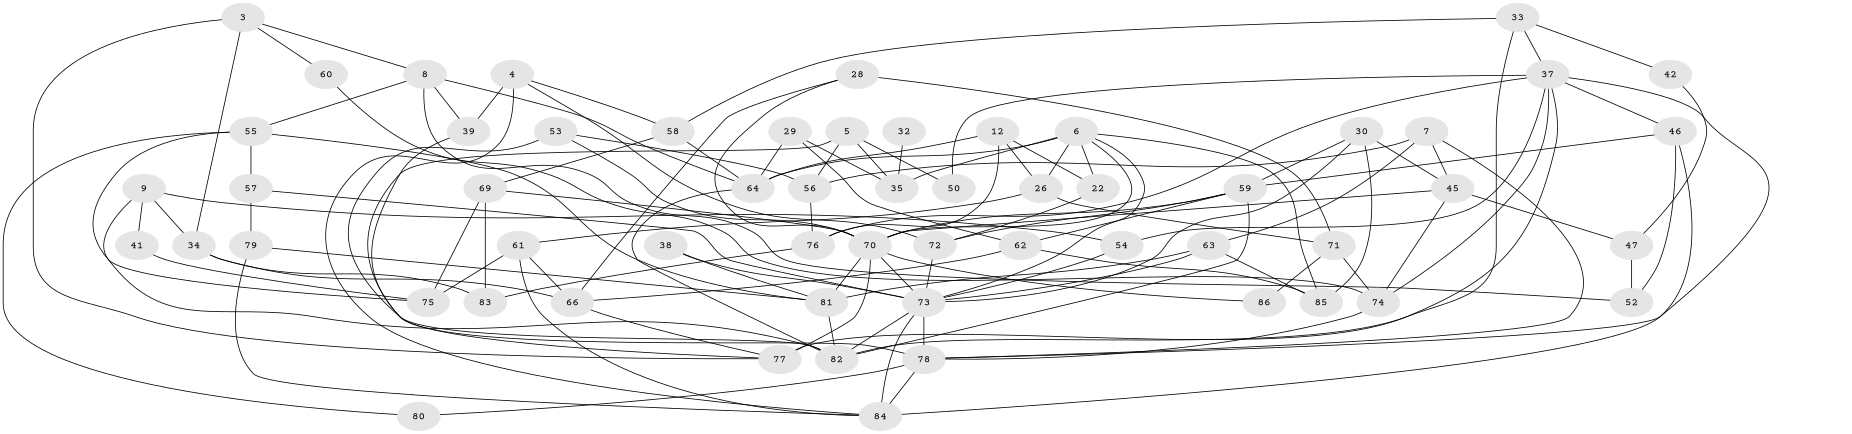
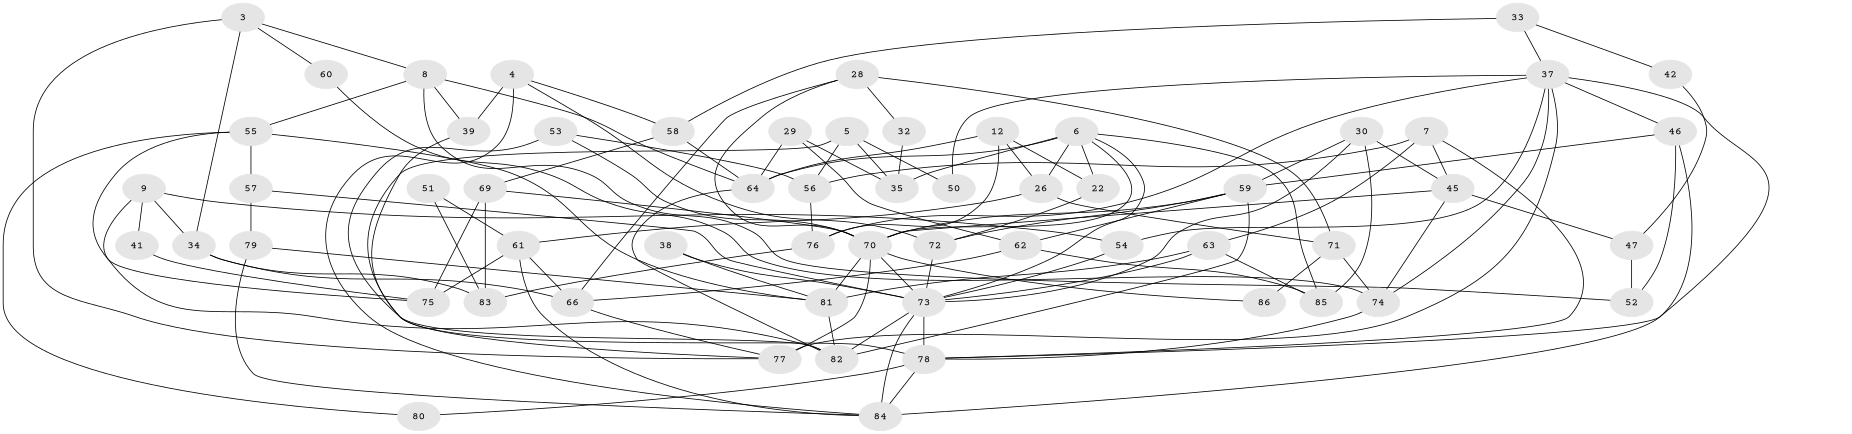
none -> (881, 103)
none -> (428, 188)
(1454, 300) -> none
